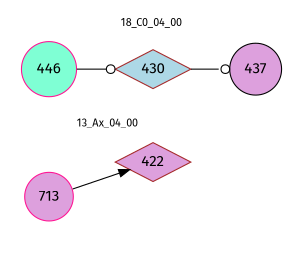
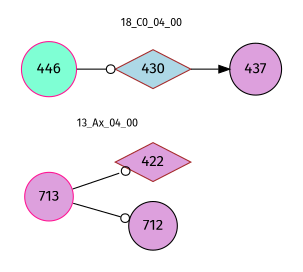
(205, 69) -> (205, 69)
(96, 181) -> (96, 181)
none -> (153, 226)
